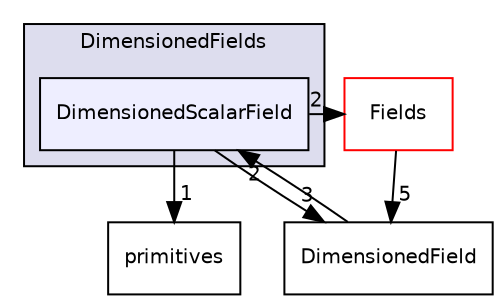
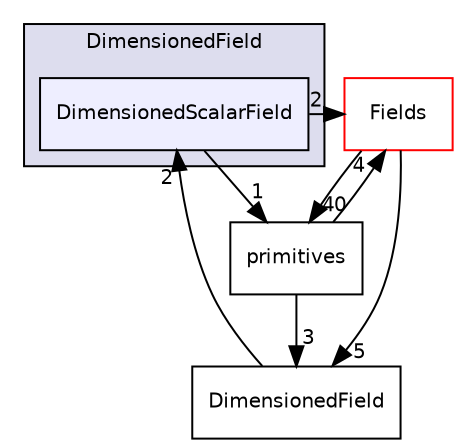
(174, 43) -> (174, 43)
none -> (341, 177)
(261, 181) -> (296, 321)
none -> (354, 196)
